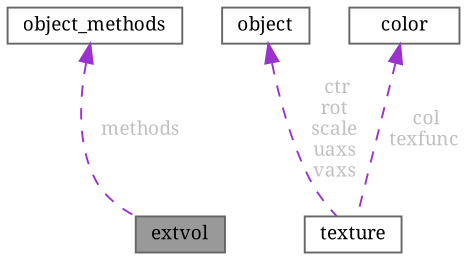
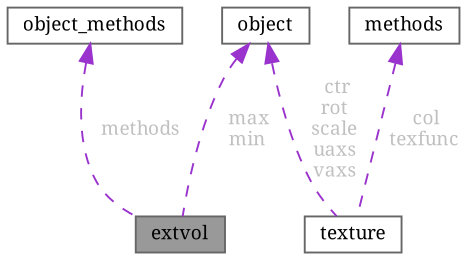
(404, 26) -> (404, 26)
none -> (201, 134)
